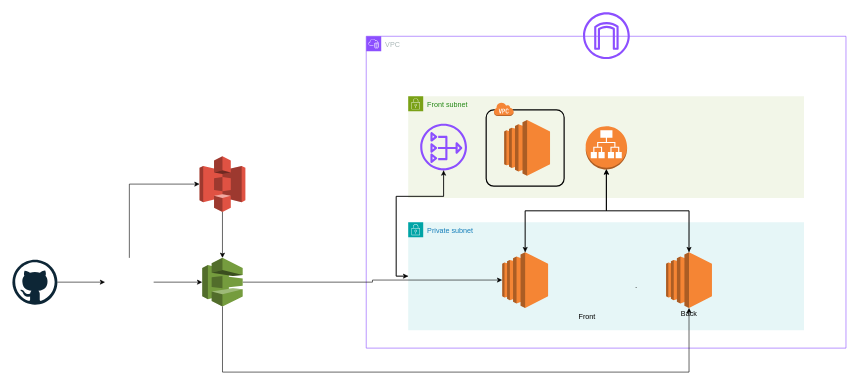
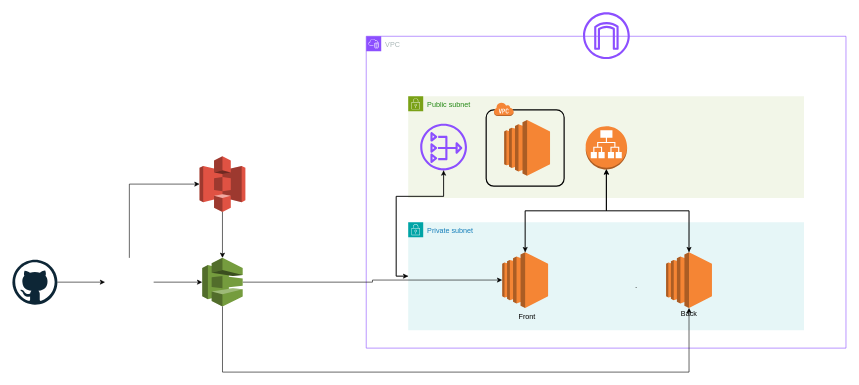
(451, 105) -> (451, 105)
(587, 317) -> (527, 317)
